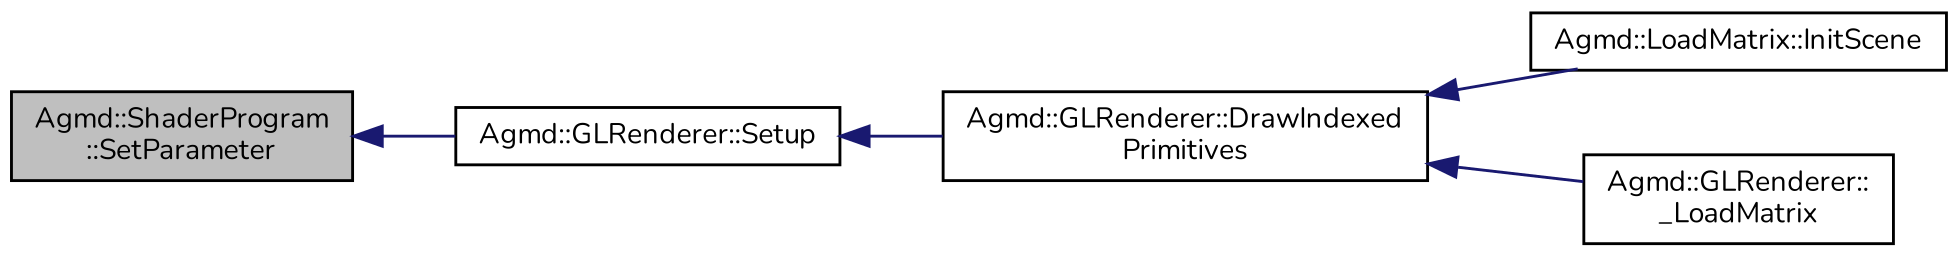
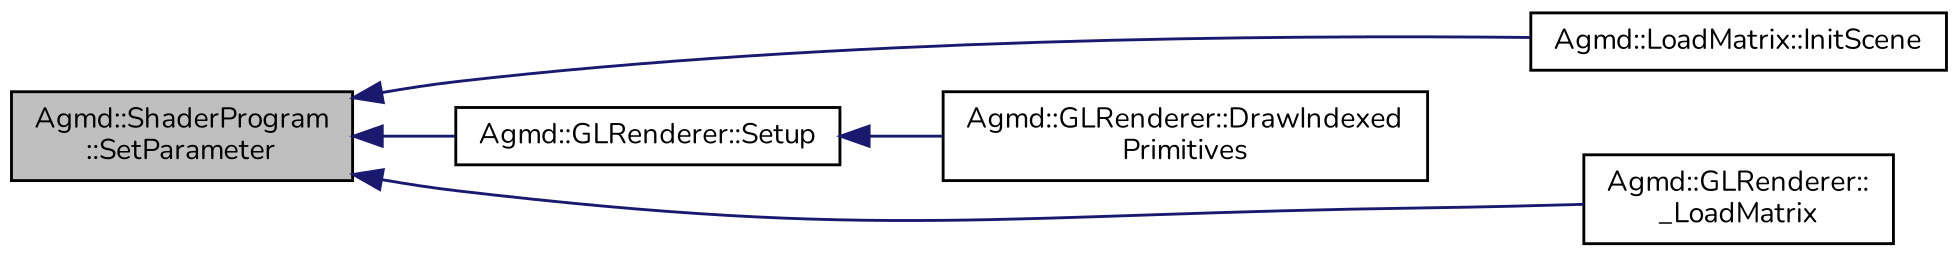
(1517, 79) -> (955, 46)
(1521, 174) -> (982, 220)
